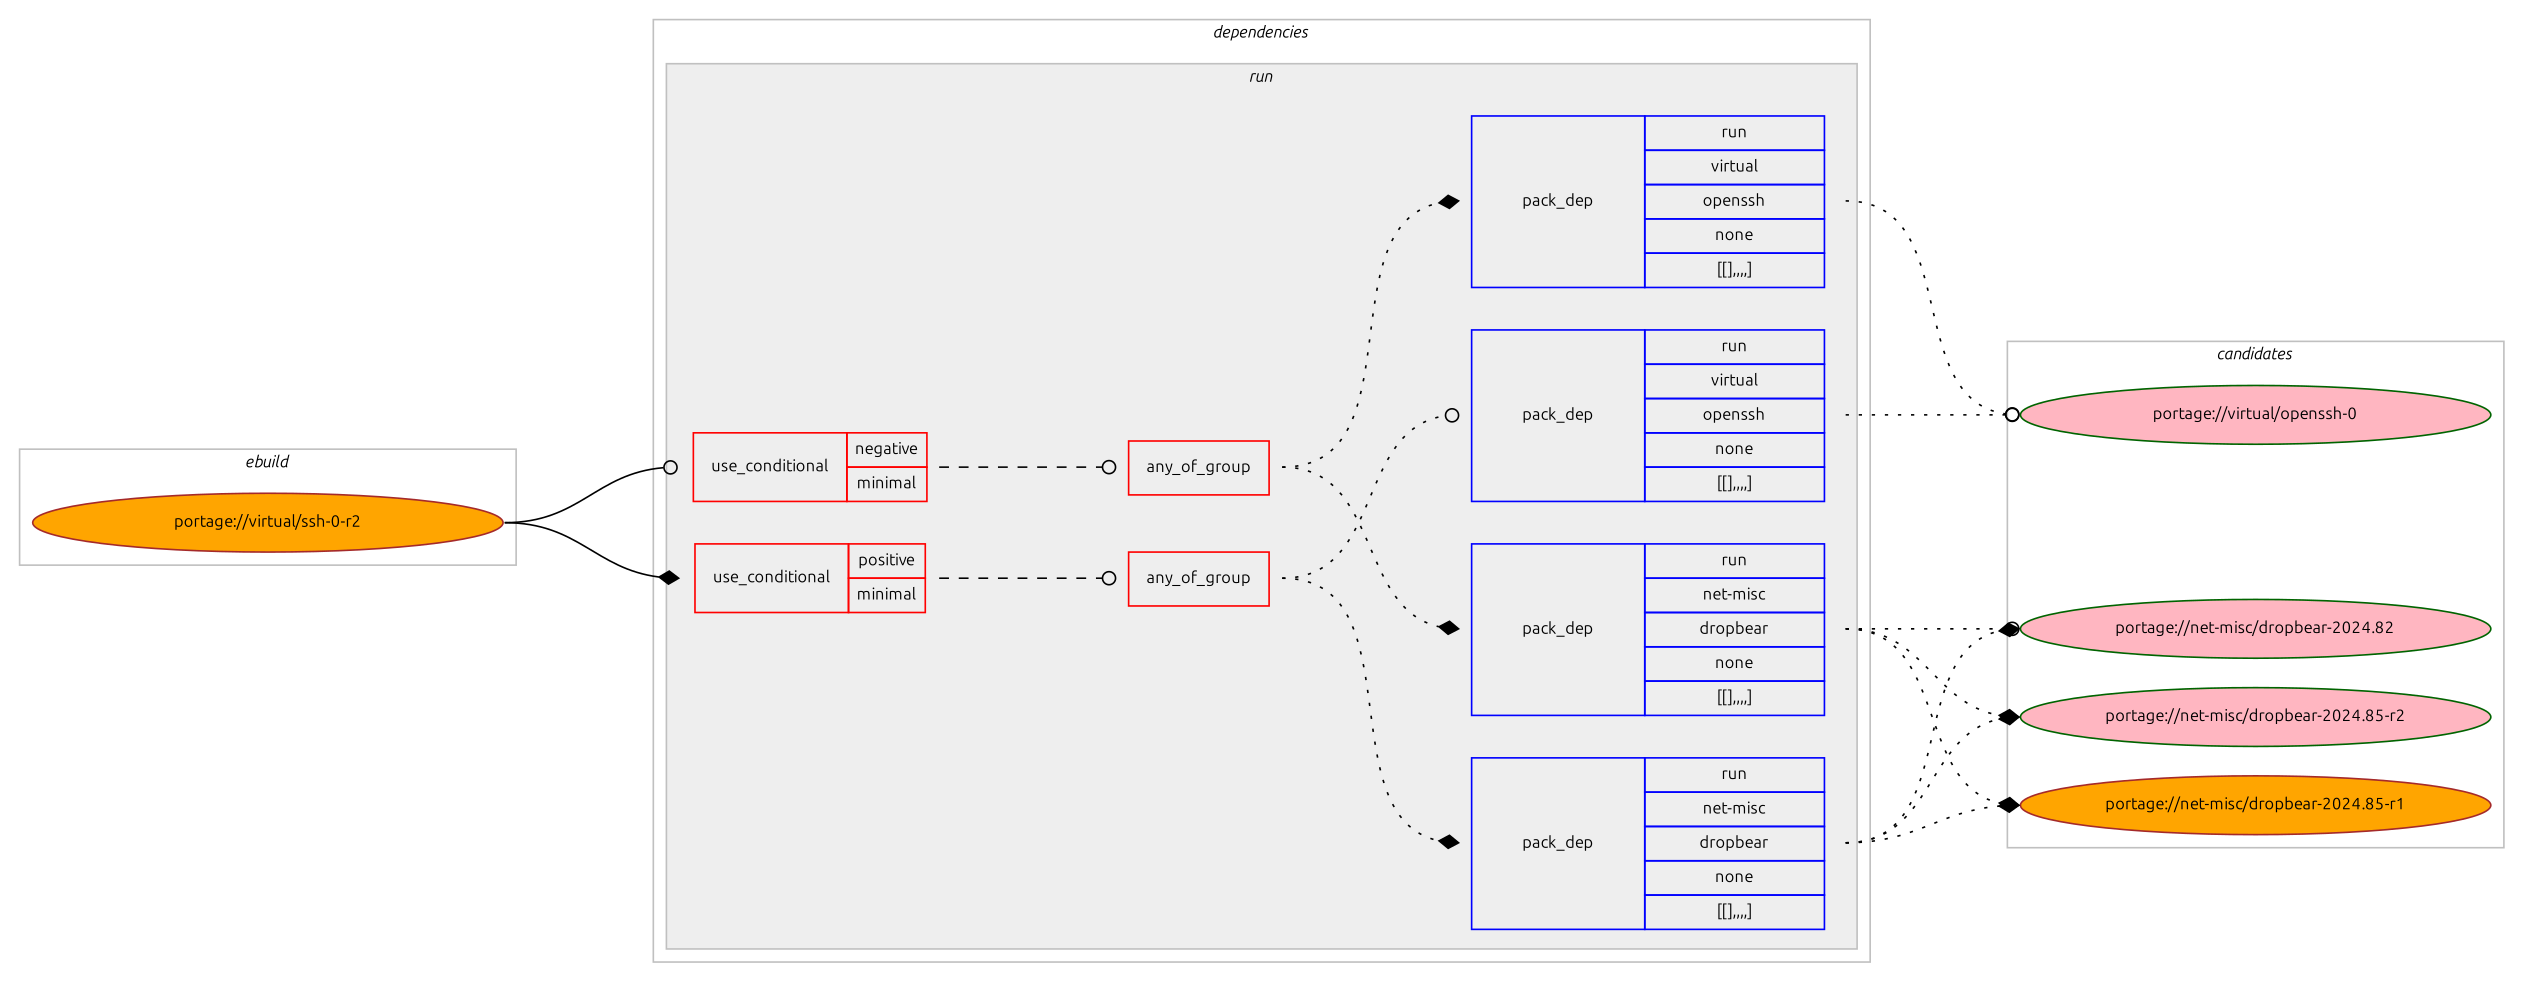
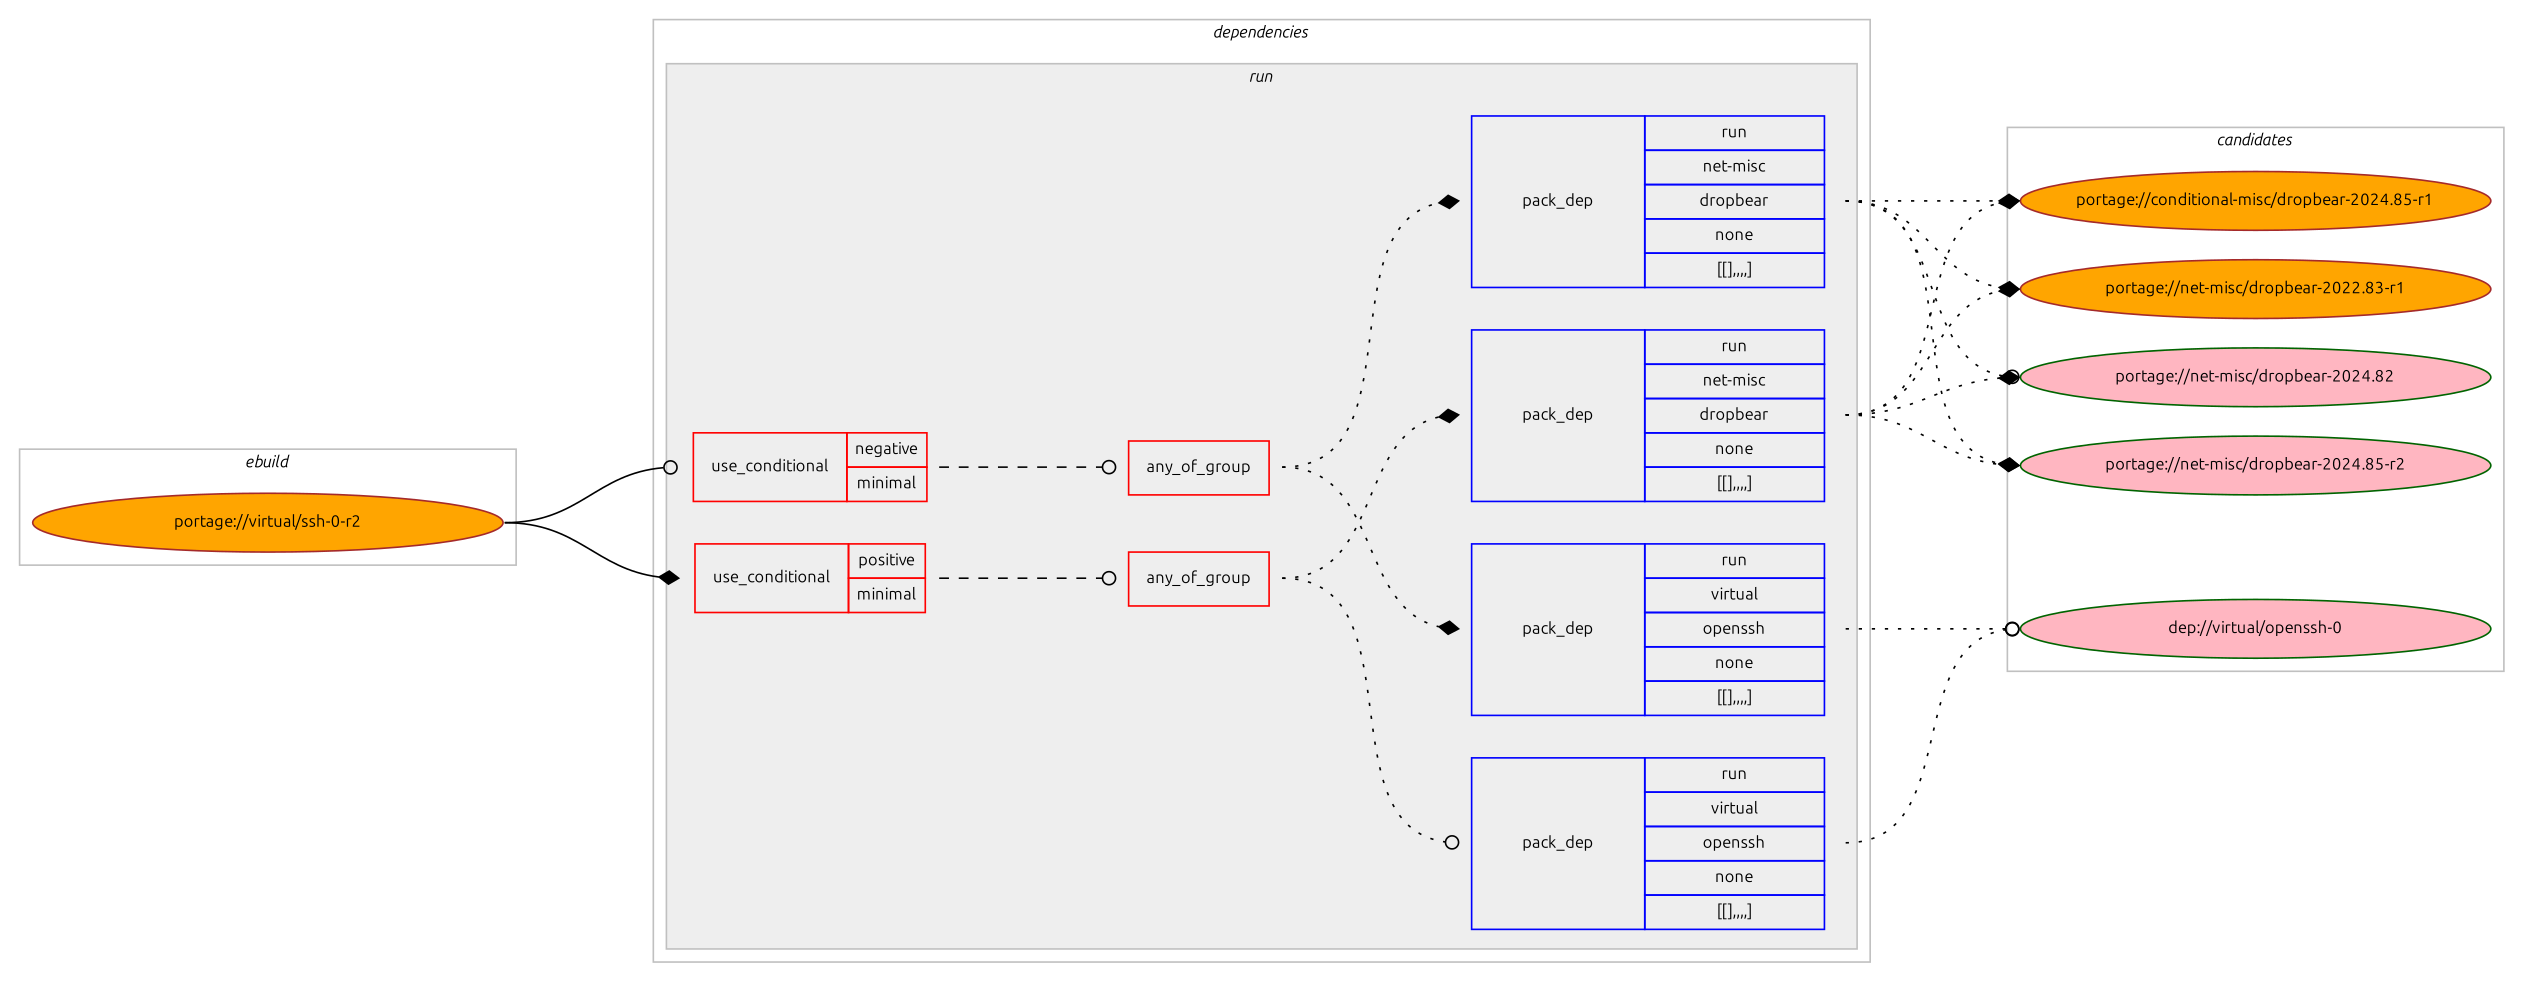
none -> (2256, 289)
(2256, 415) -> (2256, 629)
(2256, 805) -> (2256, 201)
